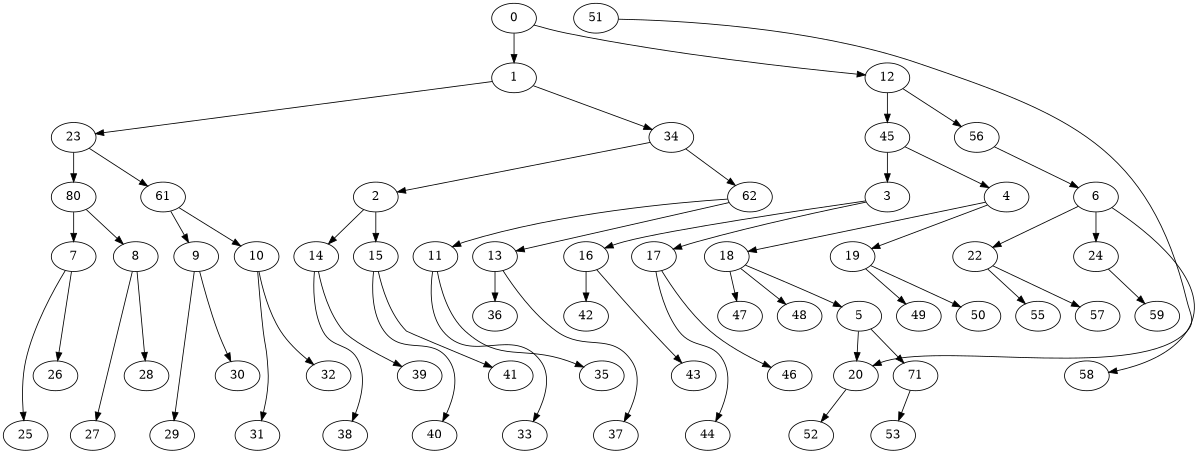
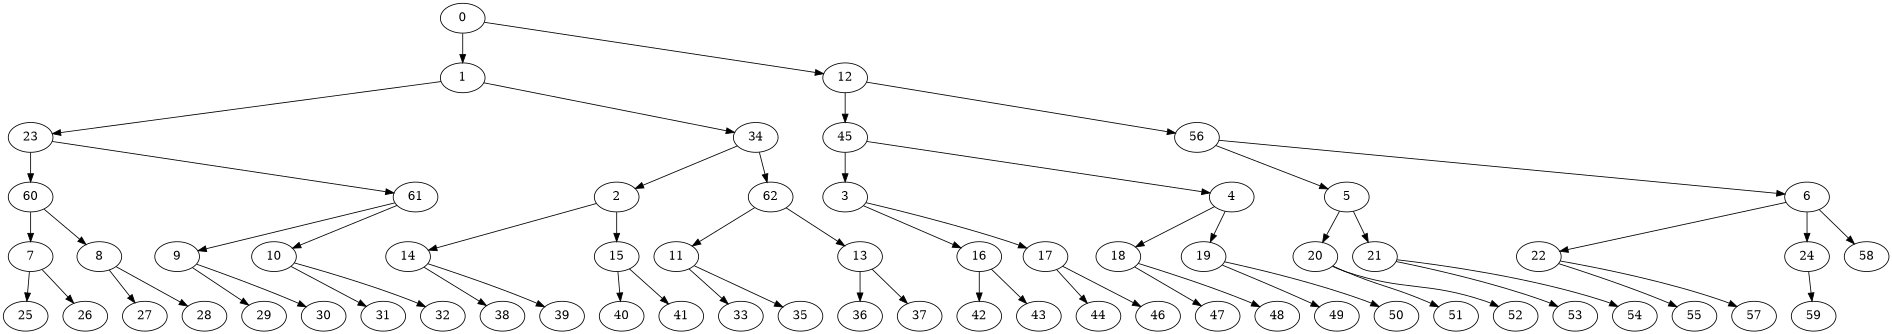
(1107, 154) -> (1392, 288)
(74, 197) -> (31, 197)
(790, 284) -> (1268, 166)
none -> (1635, 316)
(916, 376) -> (1375, 257)
